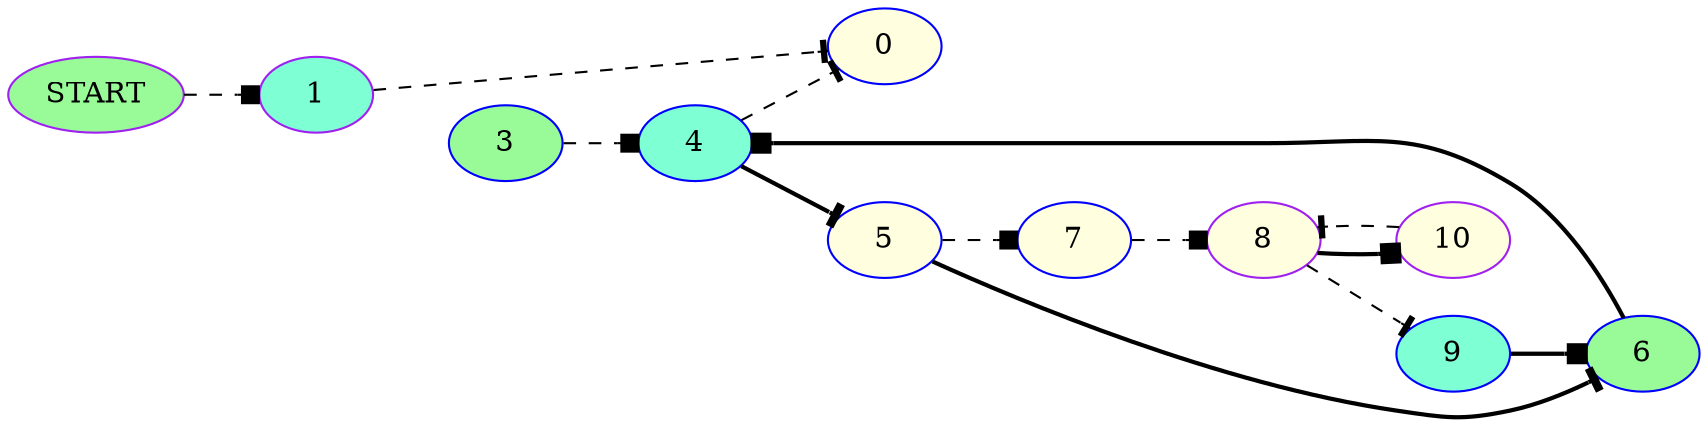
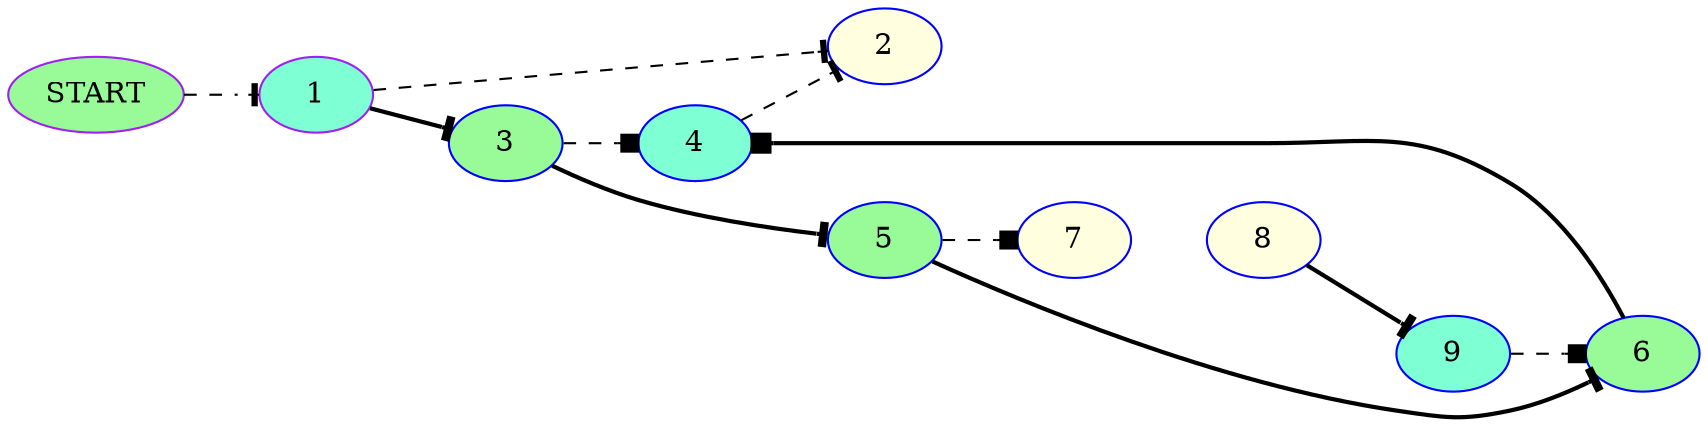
(885, 46) -> (885, 46)
(211, 95) -> (211, 95)
none -> (406, 118)
(785, 189) -> (681, 211)
(885, 240) -> (885, 240)
(1159, 240) -> none
(1264, 240) -> (1264, 240)
(1453, 240) -> none
(1354, 294) -> (1354, 294)
(1538, 354) -> (1538, 354)
